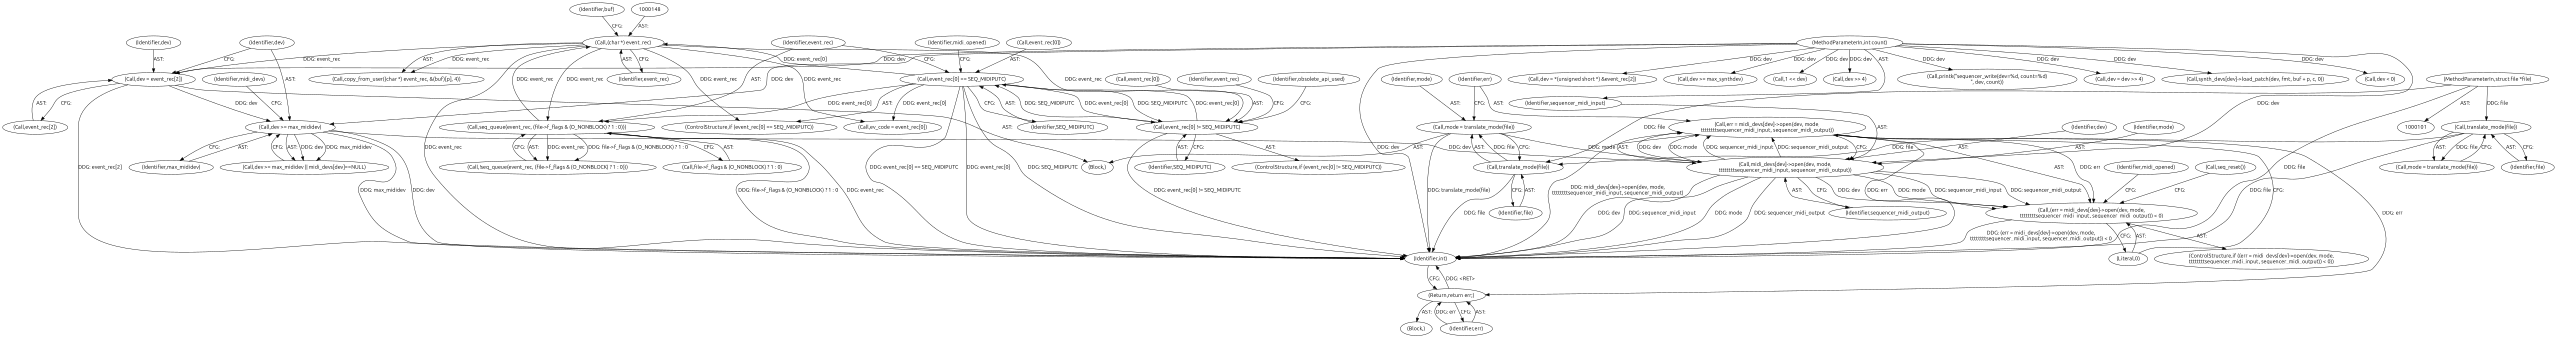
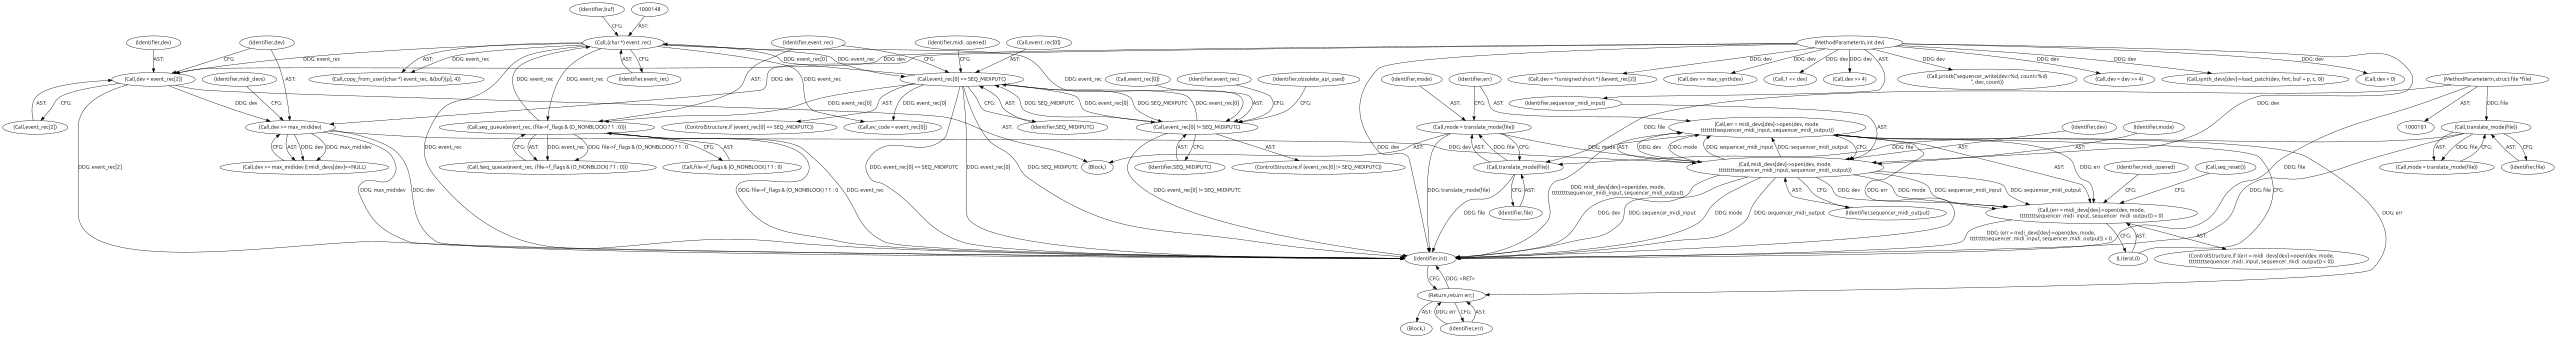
(1850, 43) -> (1850, 43)
(693, 79) -> (796, 52)
(171, 167) -> none
